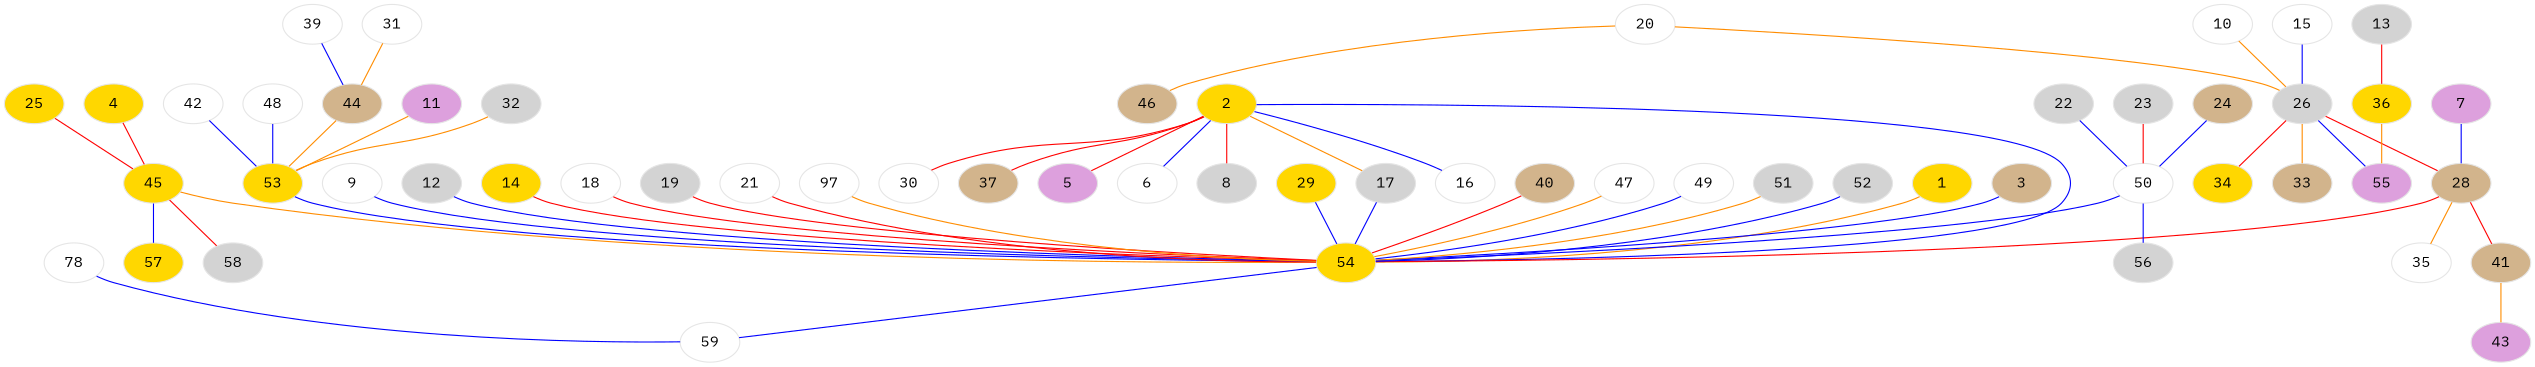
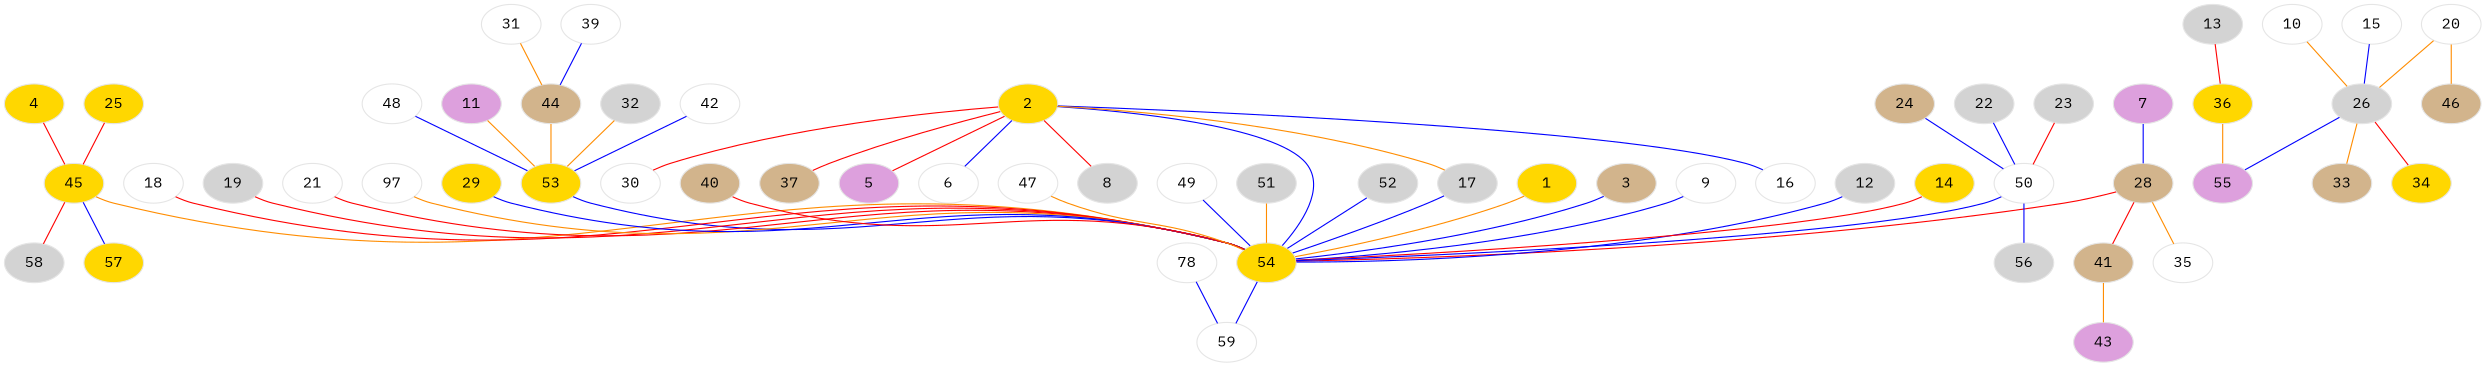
(2373, 139) -> none
